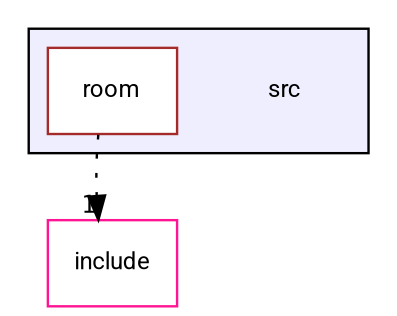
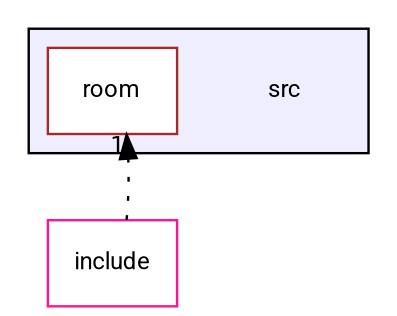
(96, 168) -> (128, 189)
